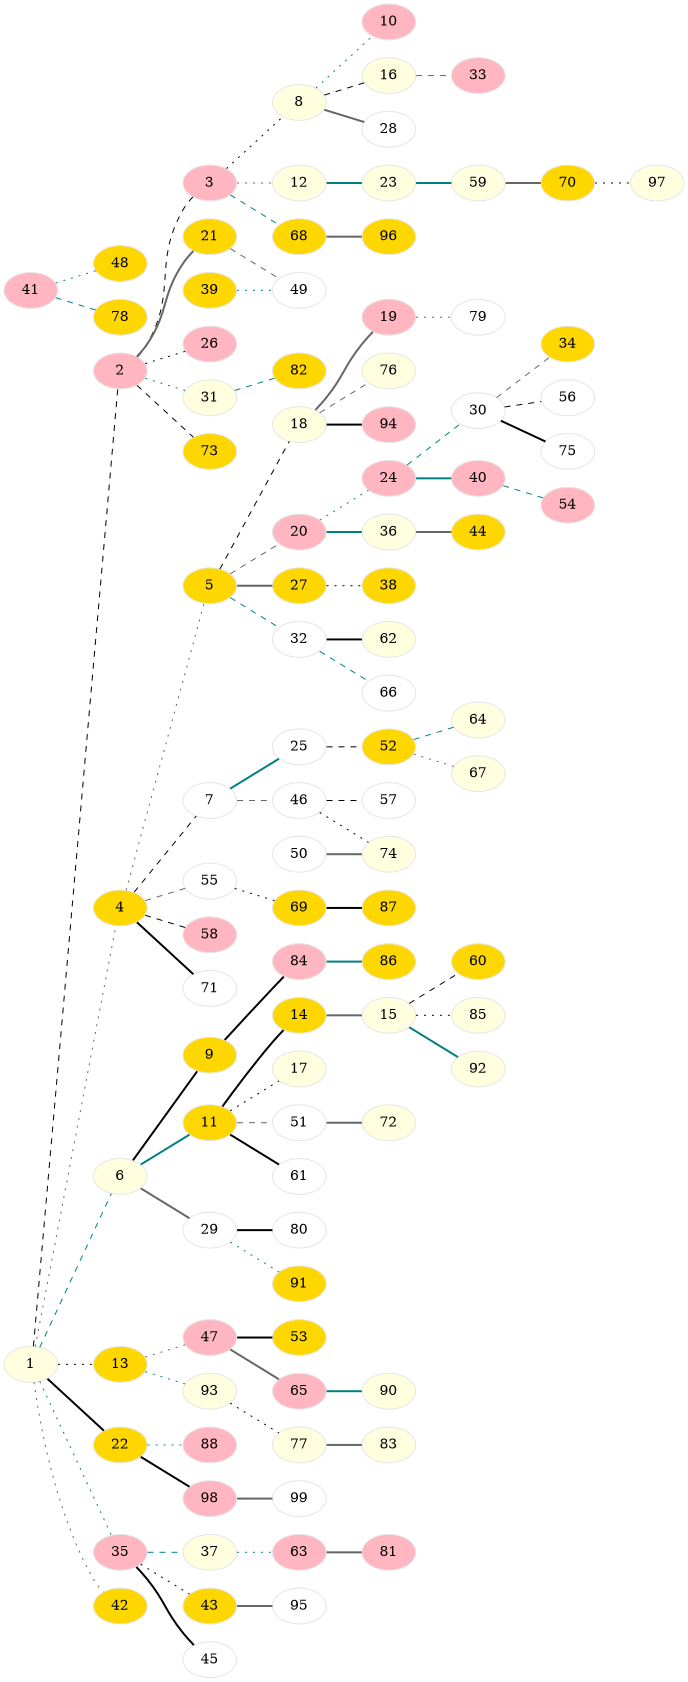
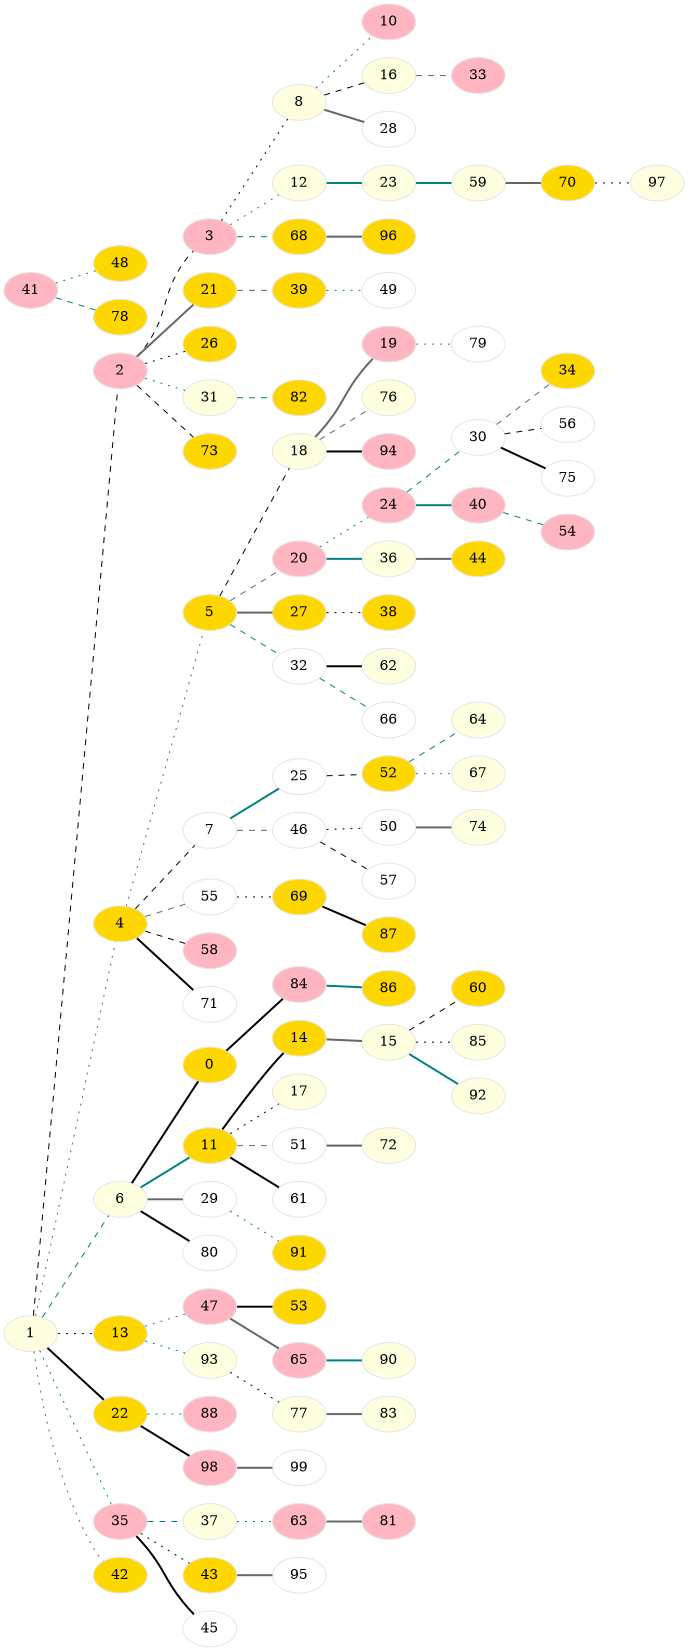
(255, 264) -> (255, 290)
(210, 344) -> (210, 344)
(344, 827) -> (344, 829)
(210, 1055) -> (210, 1065)
(255, 1230) -> (165, 1226)
